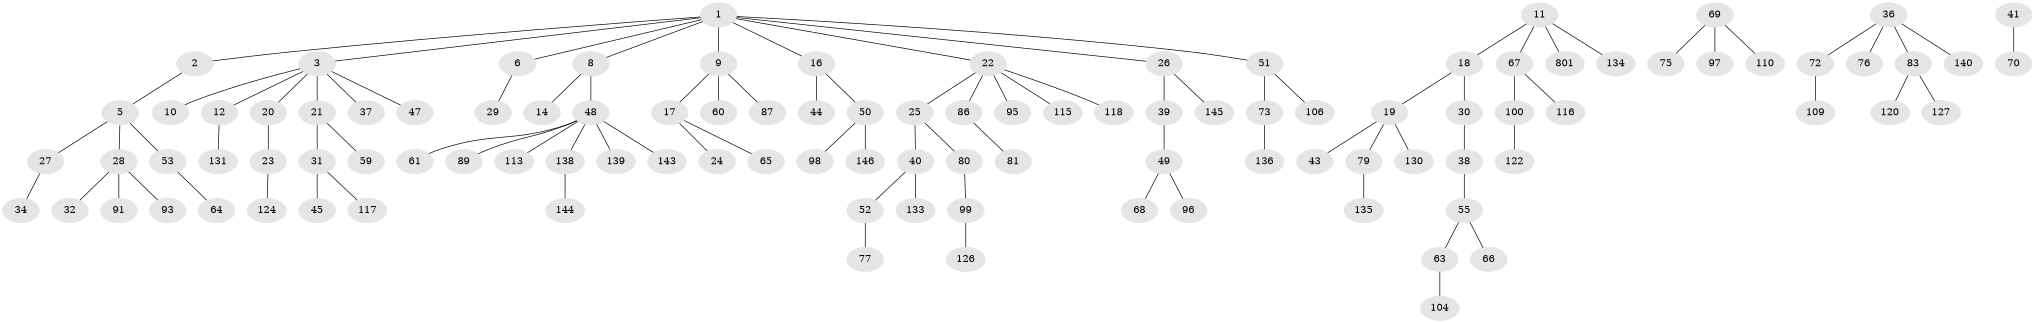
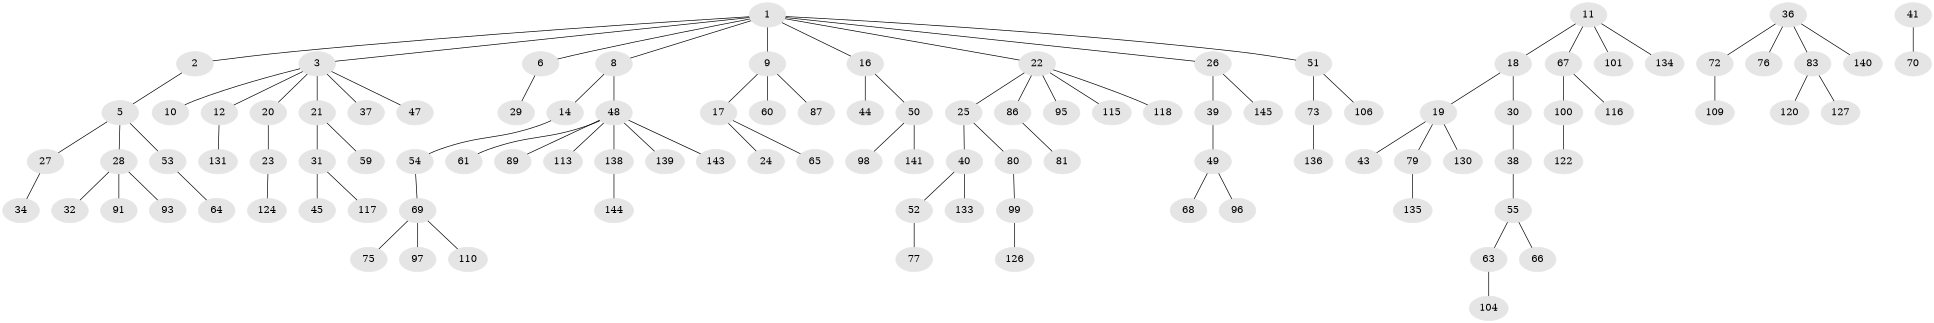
(1565, 64) -> (1614, 64)
none -> (415, 162)
(865, 162) -> (914, 162)
